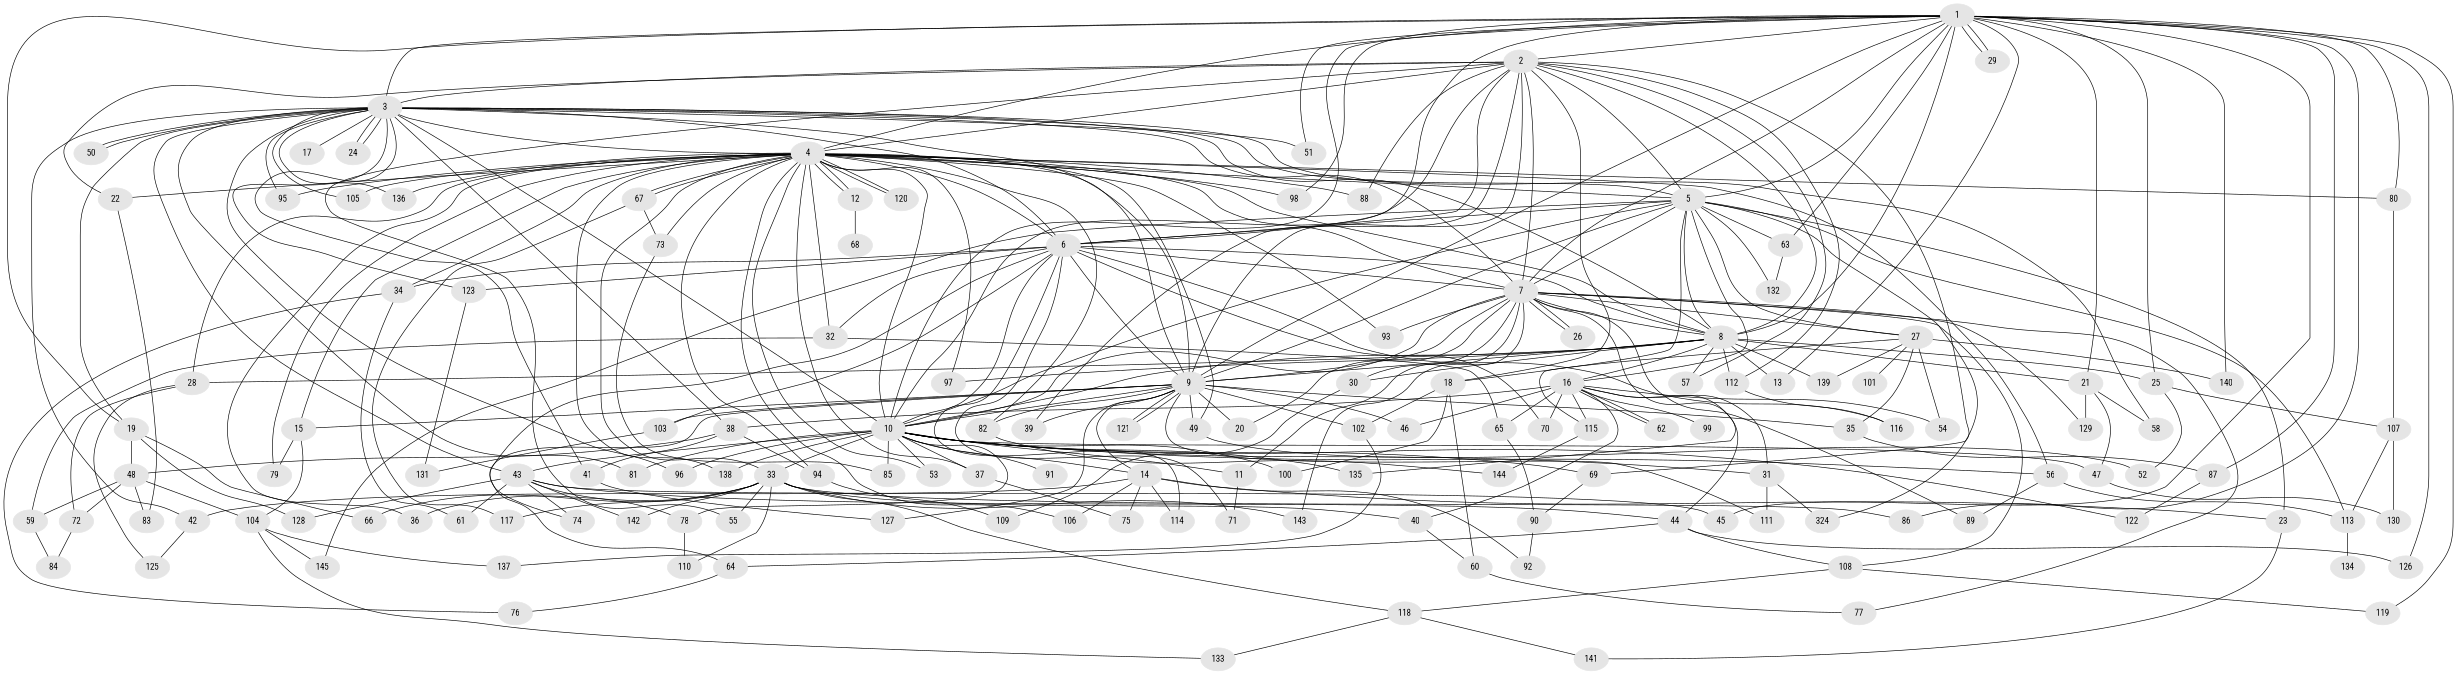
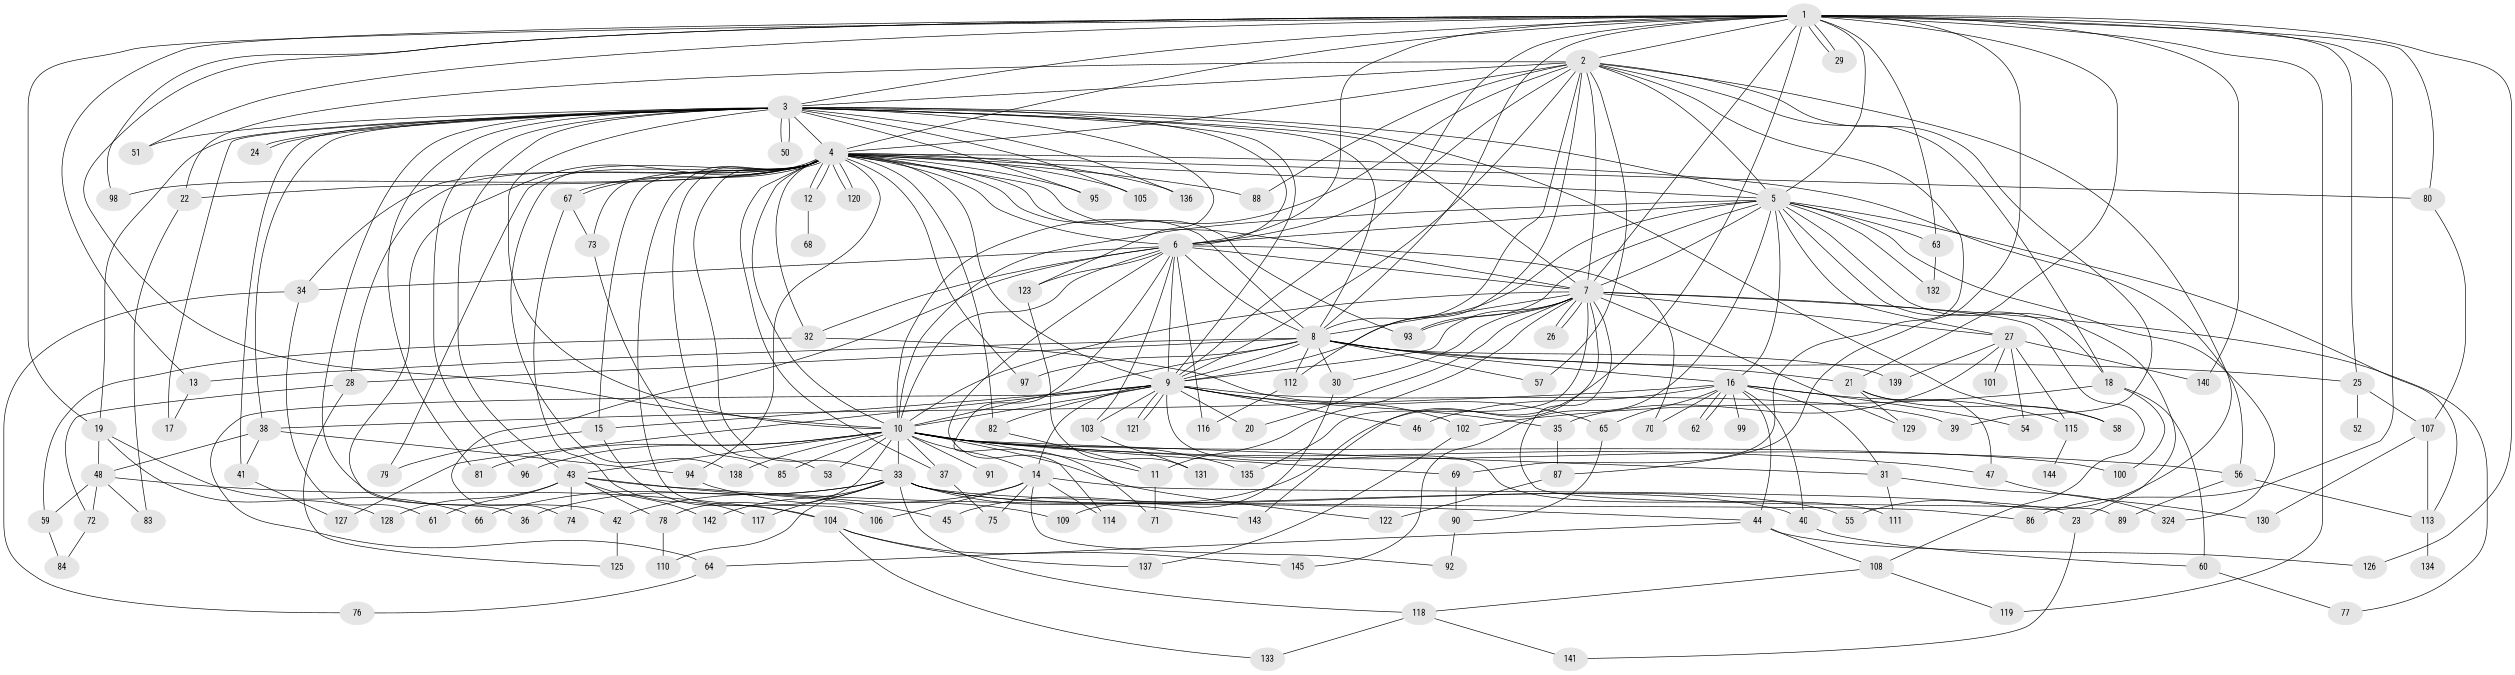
(1686, 273) -> (1595, 262)
none -> (181, 406)
(1194, 429) -> none
(1226, 462) -> (1076, 449)
